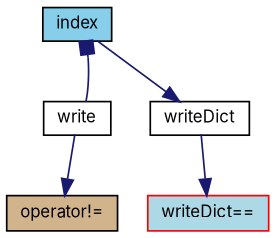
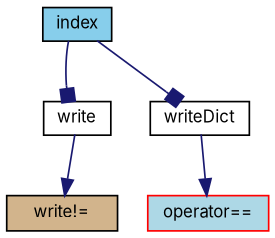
(132, 66) -> (132, 66)
(88, 80) -> (66, 63)
(62, 213) -> (62, 213)
(208, 213) -> (208, 213)
